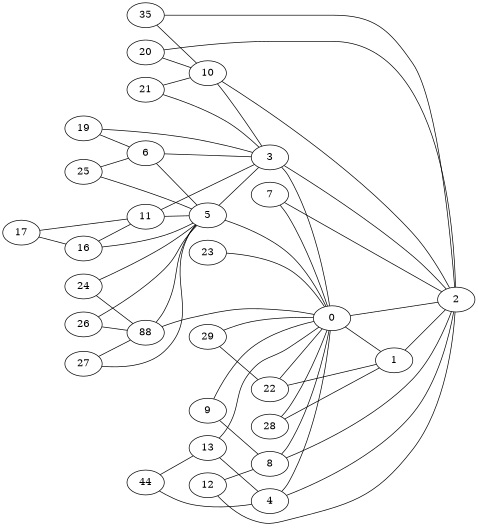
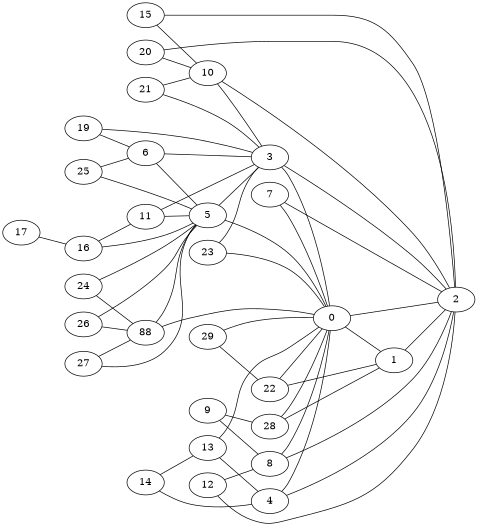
(146, 15) -> (146, 15)
none -> (239, 205)
(84, 225) -> none
(253, 347) -> (239, 419)
(146, 482) -> (146, 482)
